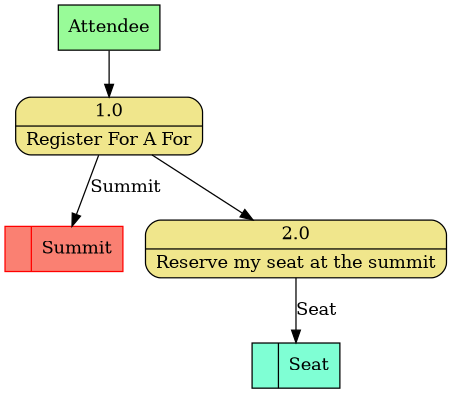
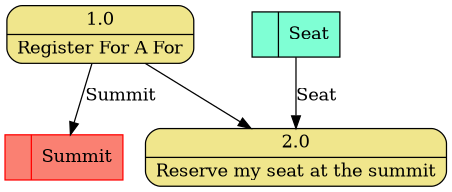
(109, 28) -> none
(296, 304) -> (296, 86)
